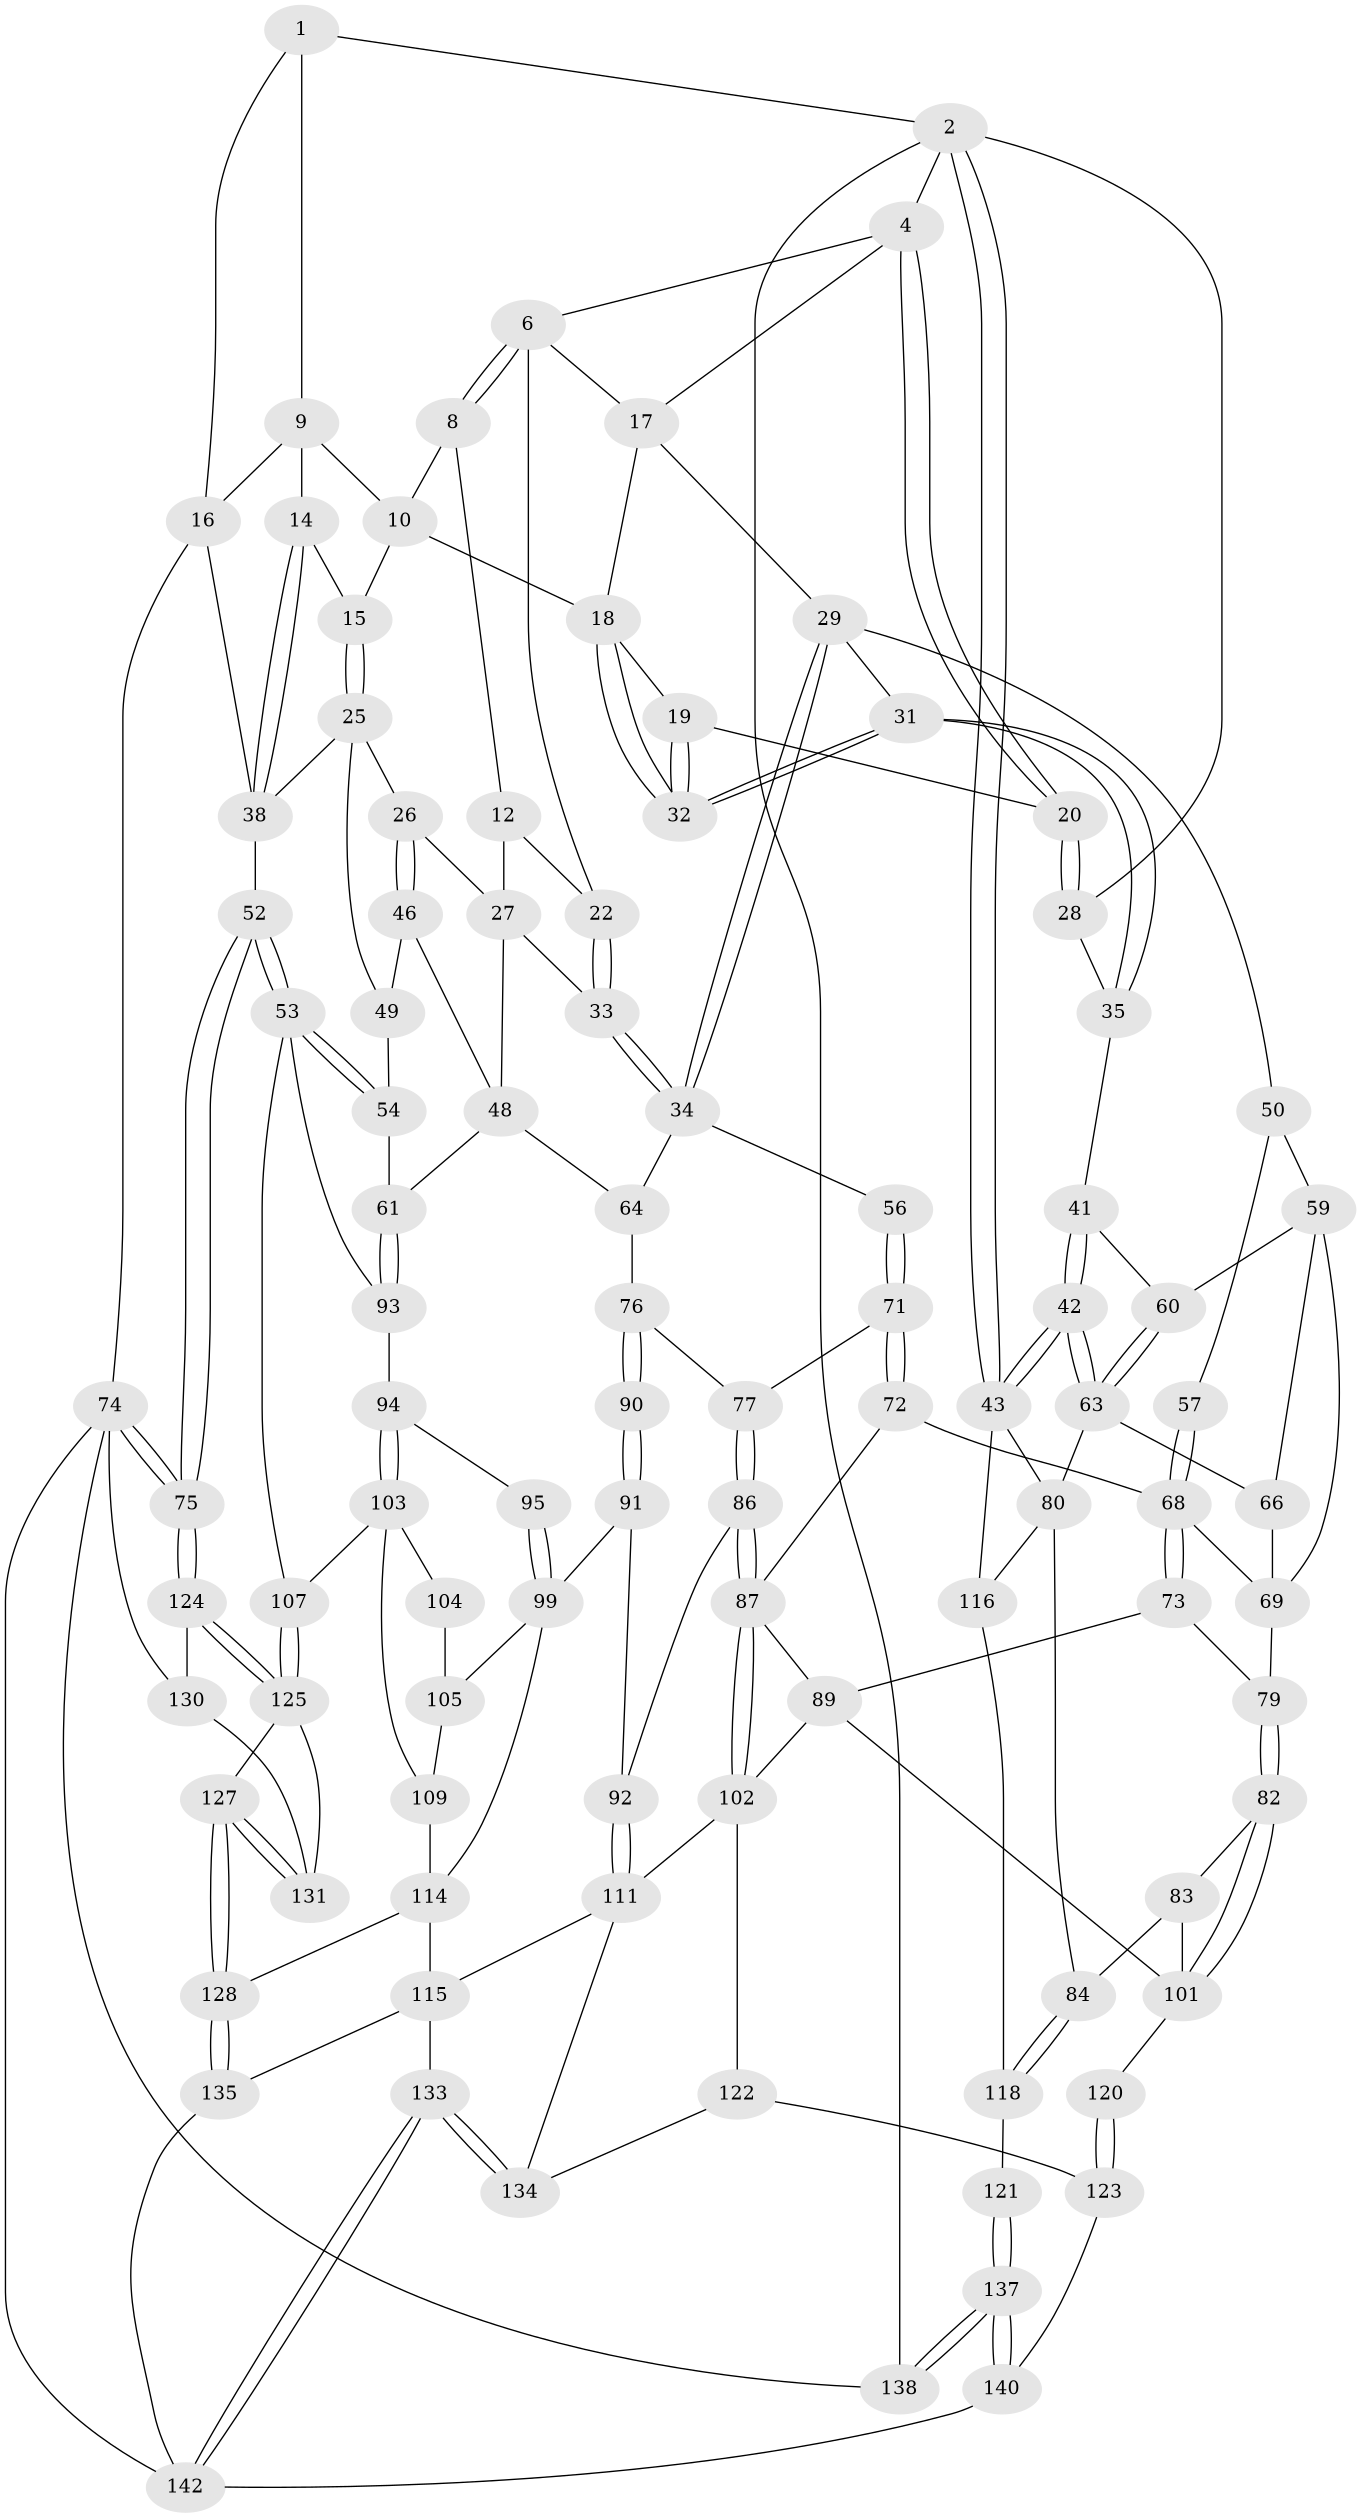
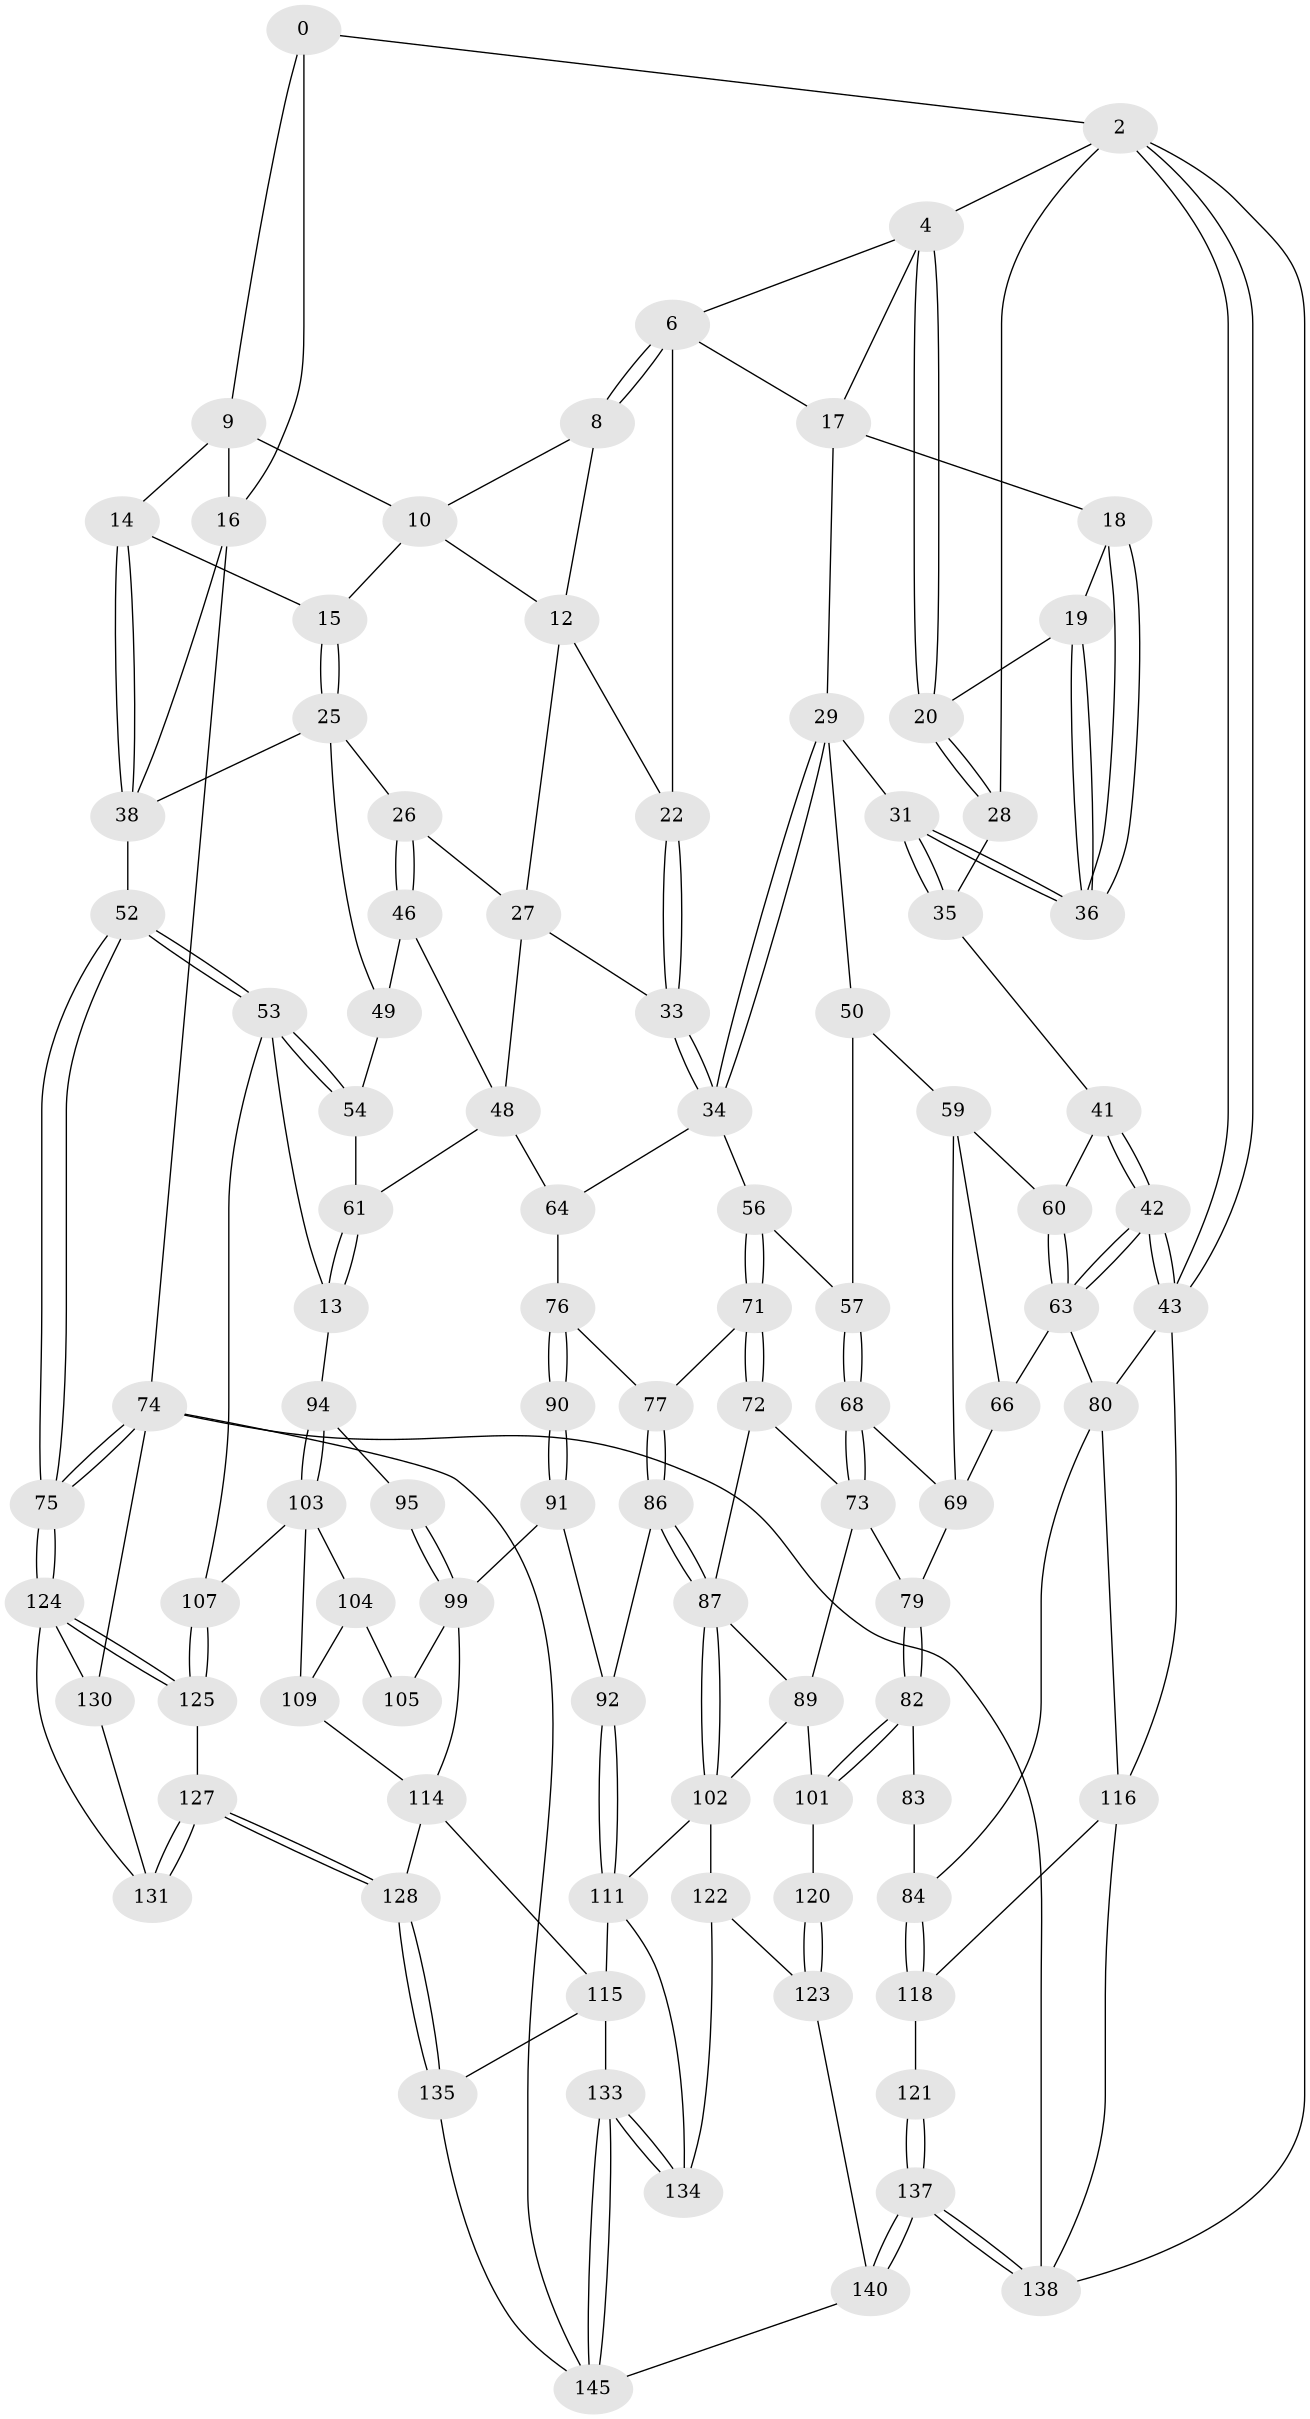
(302, 30) -> (304, 30)
(501, 571) -> (491, 571)
(680, 816) -> (1088, 915)
none -> (803, 1259)
(389, 1308) -> (331, 1308)
(1038, 1461) -> (806, 1455)
(438, 1750) -> (328, 1652)
(319, 1798) -> (57, 1762)
(1182, 1947) -> none
none -> (1105, 2050)
(186, 2488) -> (593, 2389)
